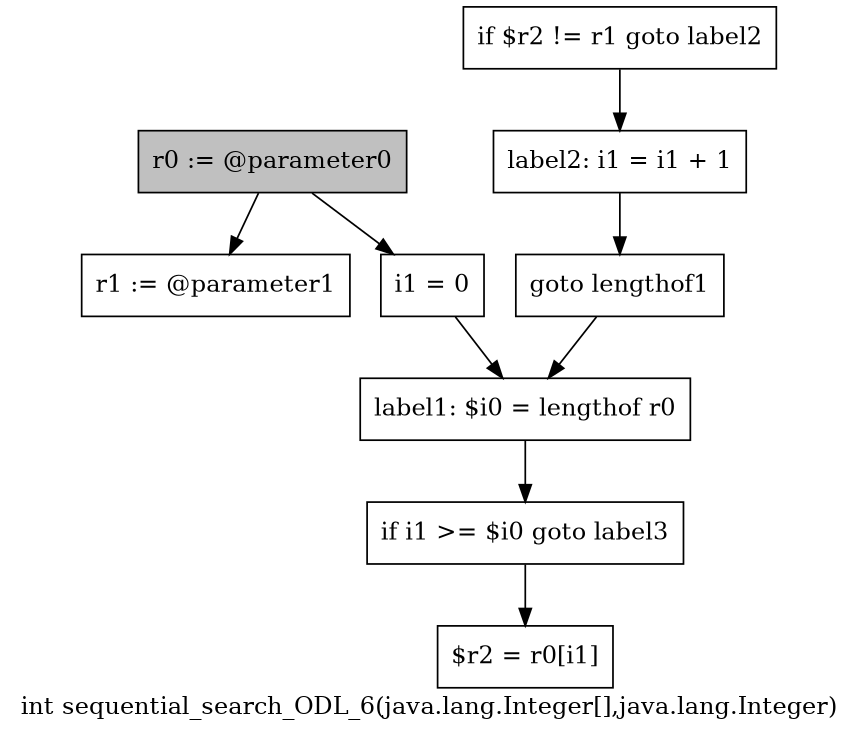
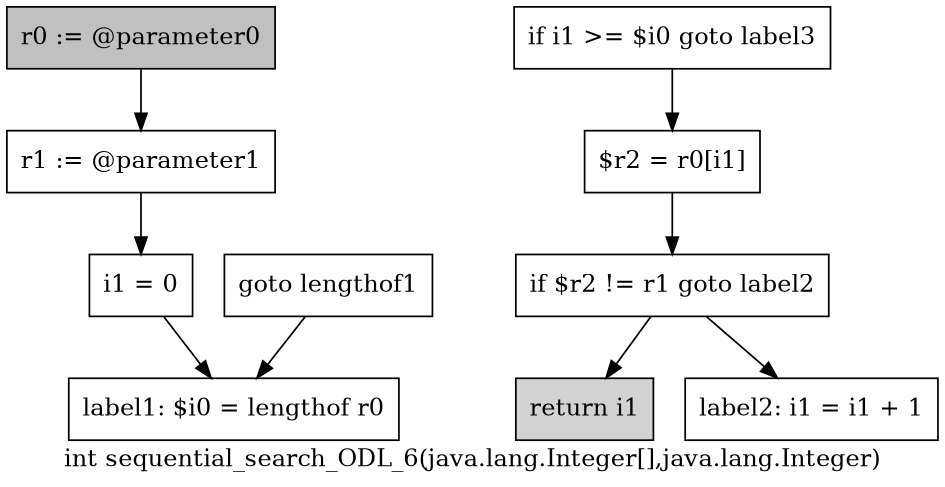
(620, 215) -> none
none -> (672, 215)
(346, 218) -> (141, 215)
none -> (585, 409)
(525, 463) -> none
